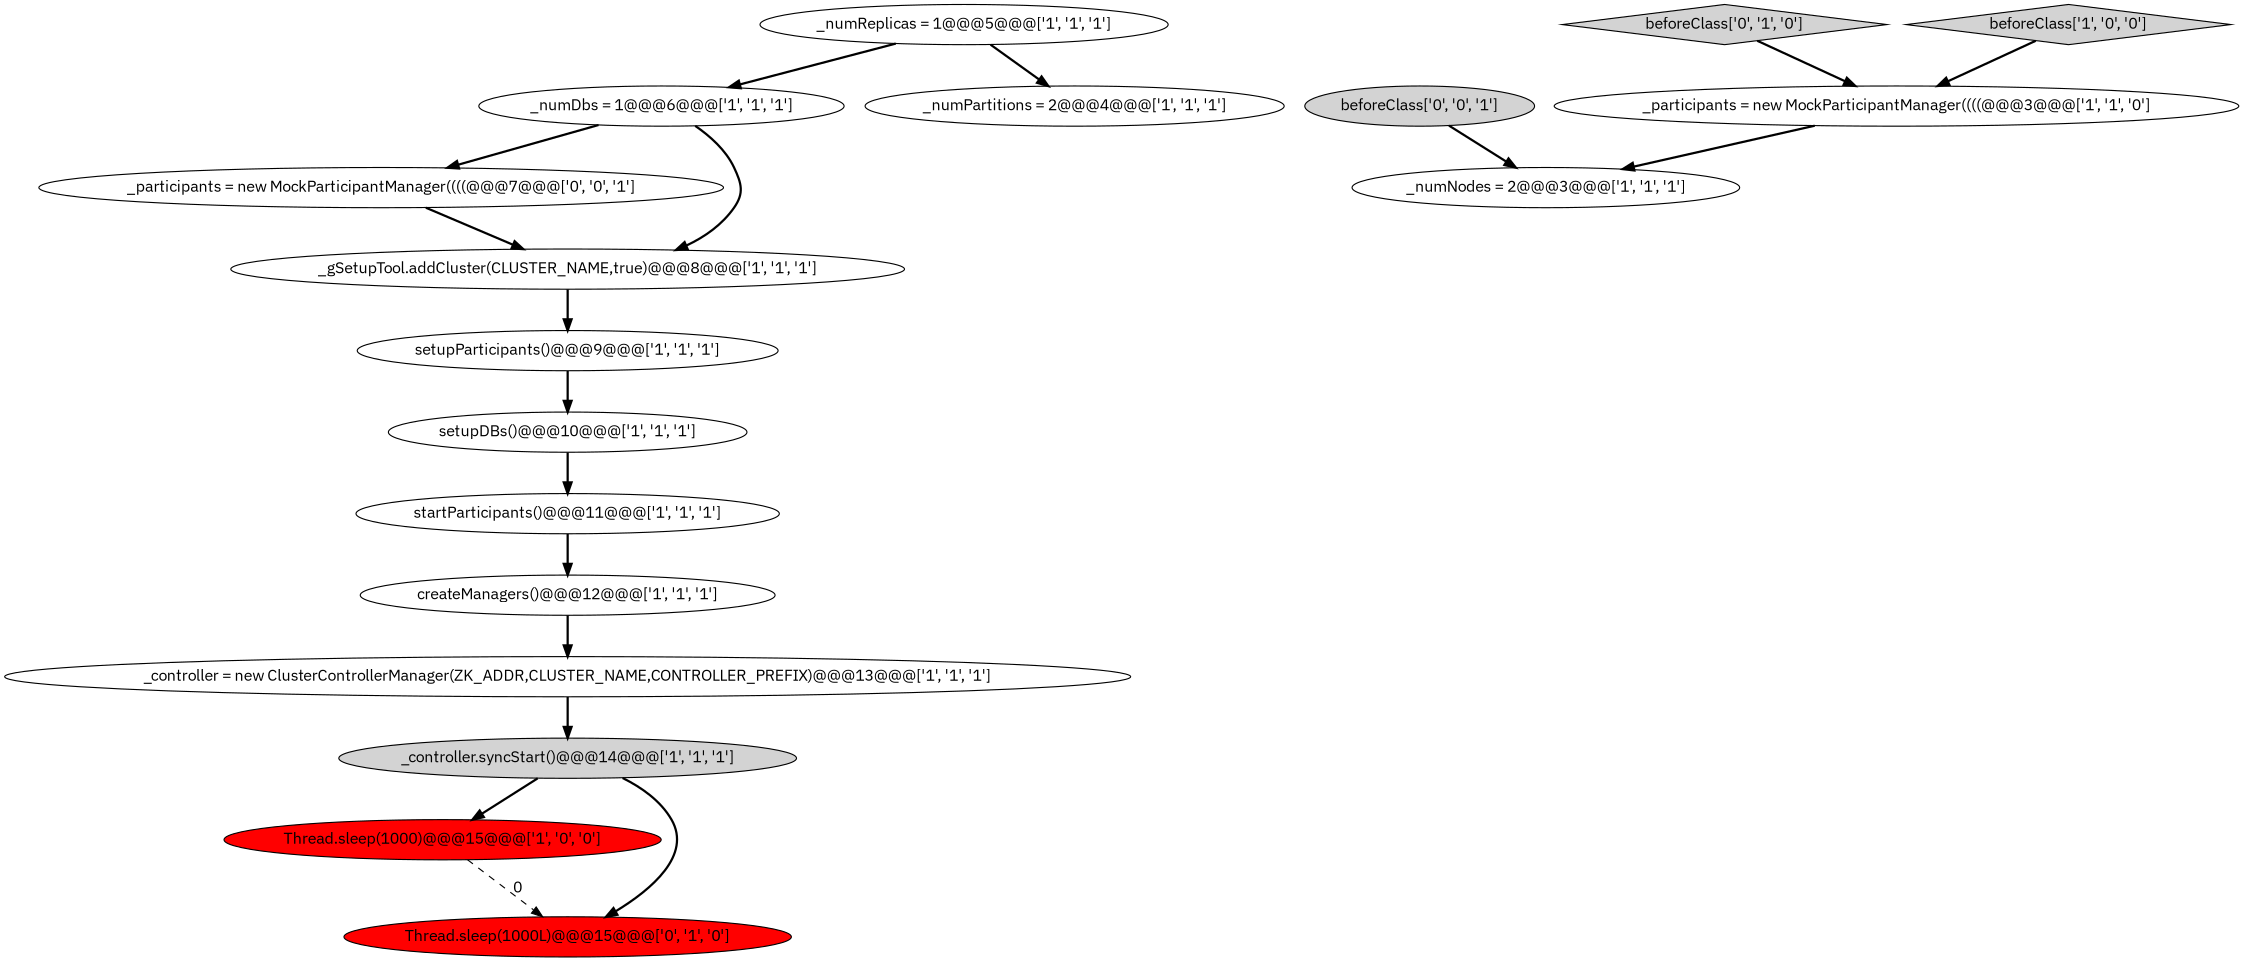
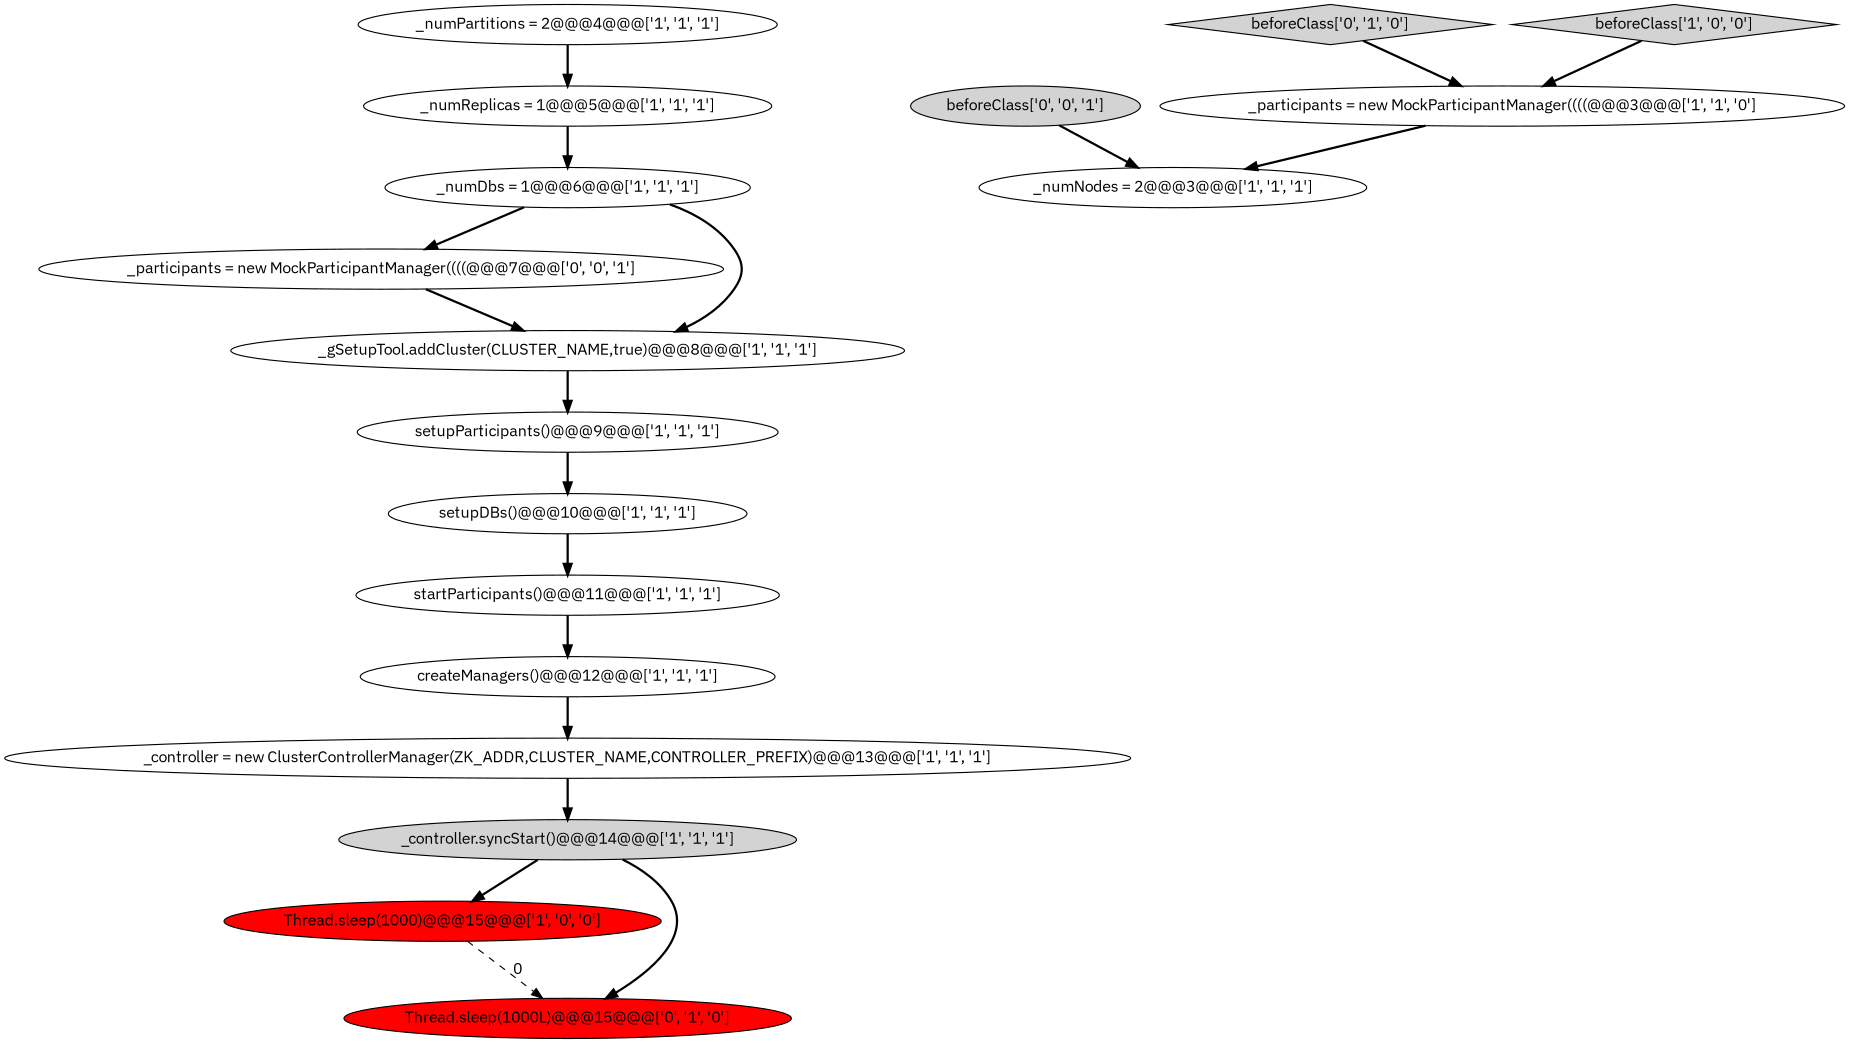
(1015, 62) -> (568, 60)
